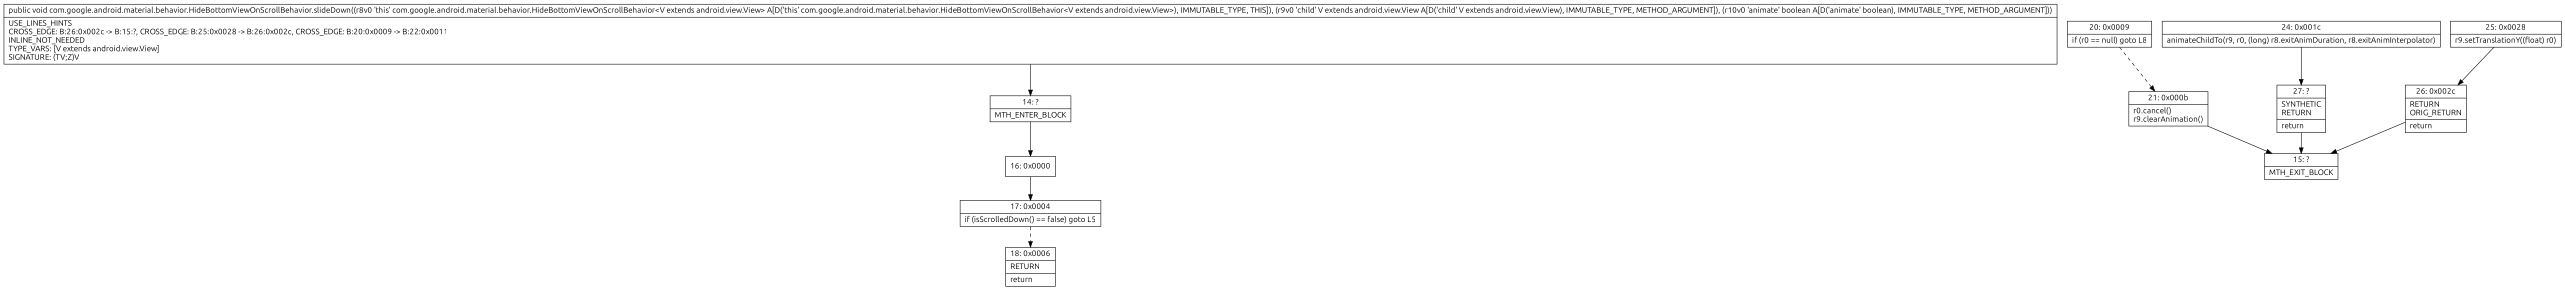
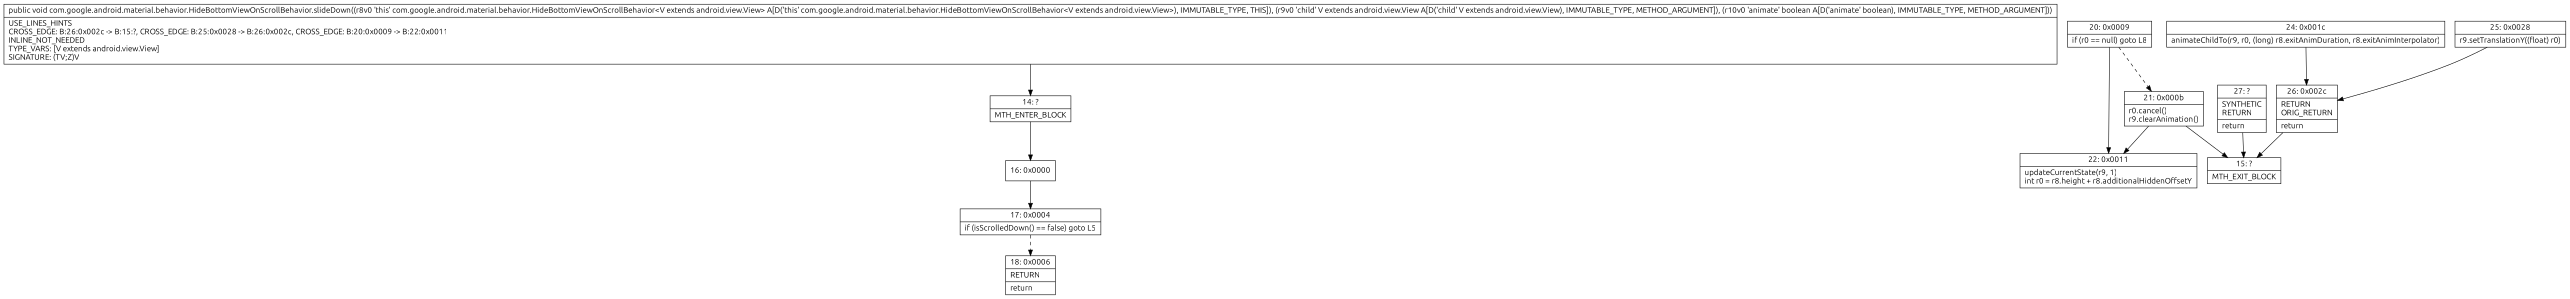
(2301, 63) -> (2306, 63)
none -> (2108, 171)
